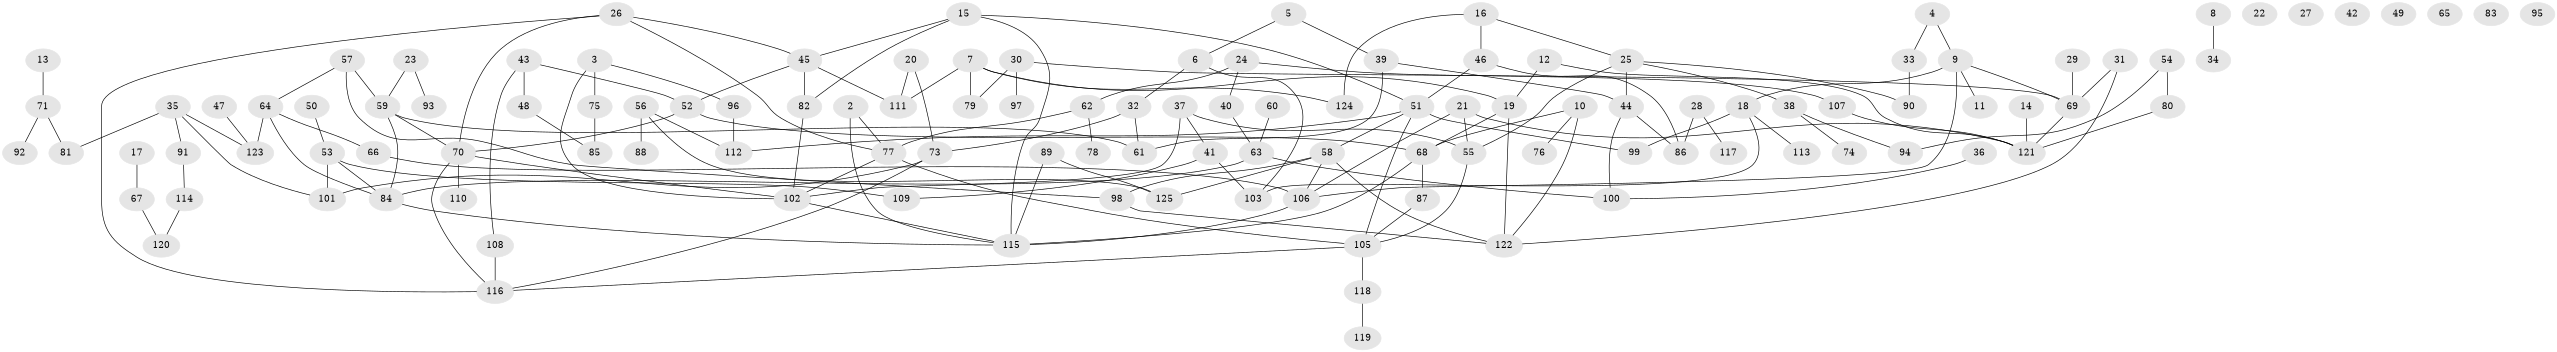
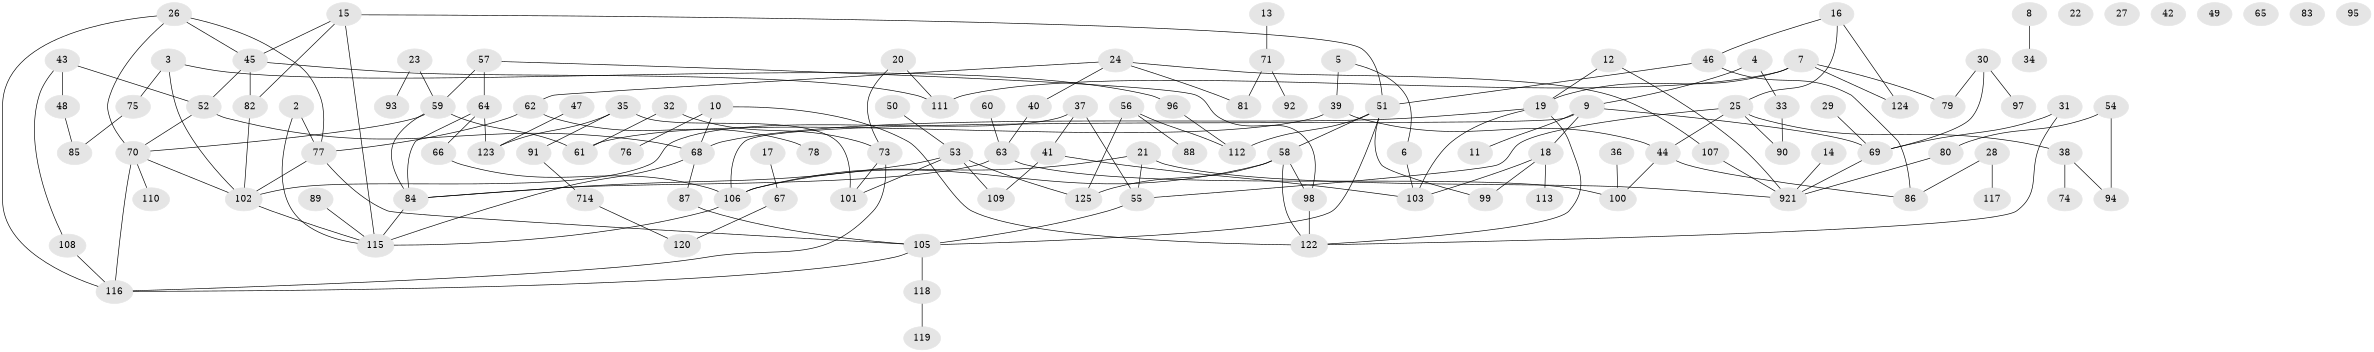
(1171, 79) -> none
(120, 130) -> (1188, 85)
none -> (1458, 137)
(2027, 153) -> (1788, 199)
(1094, 173) -> (1032, 184)
(185, 199) -> (585, 199)
